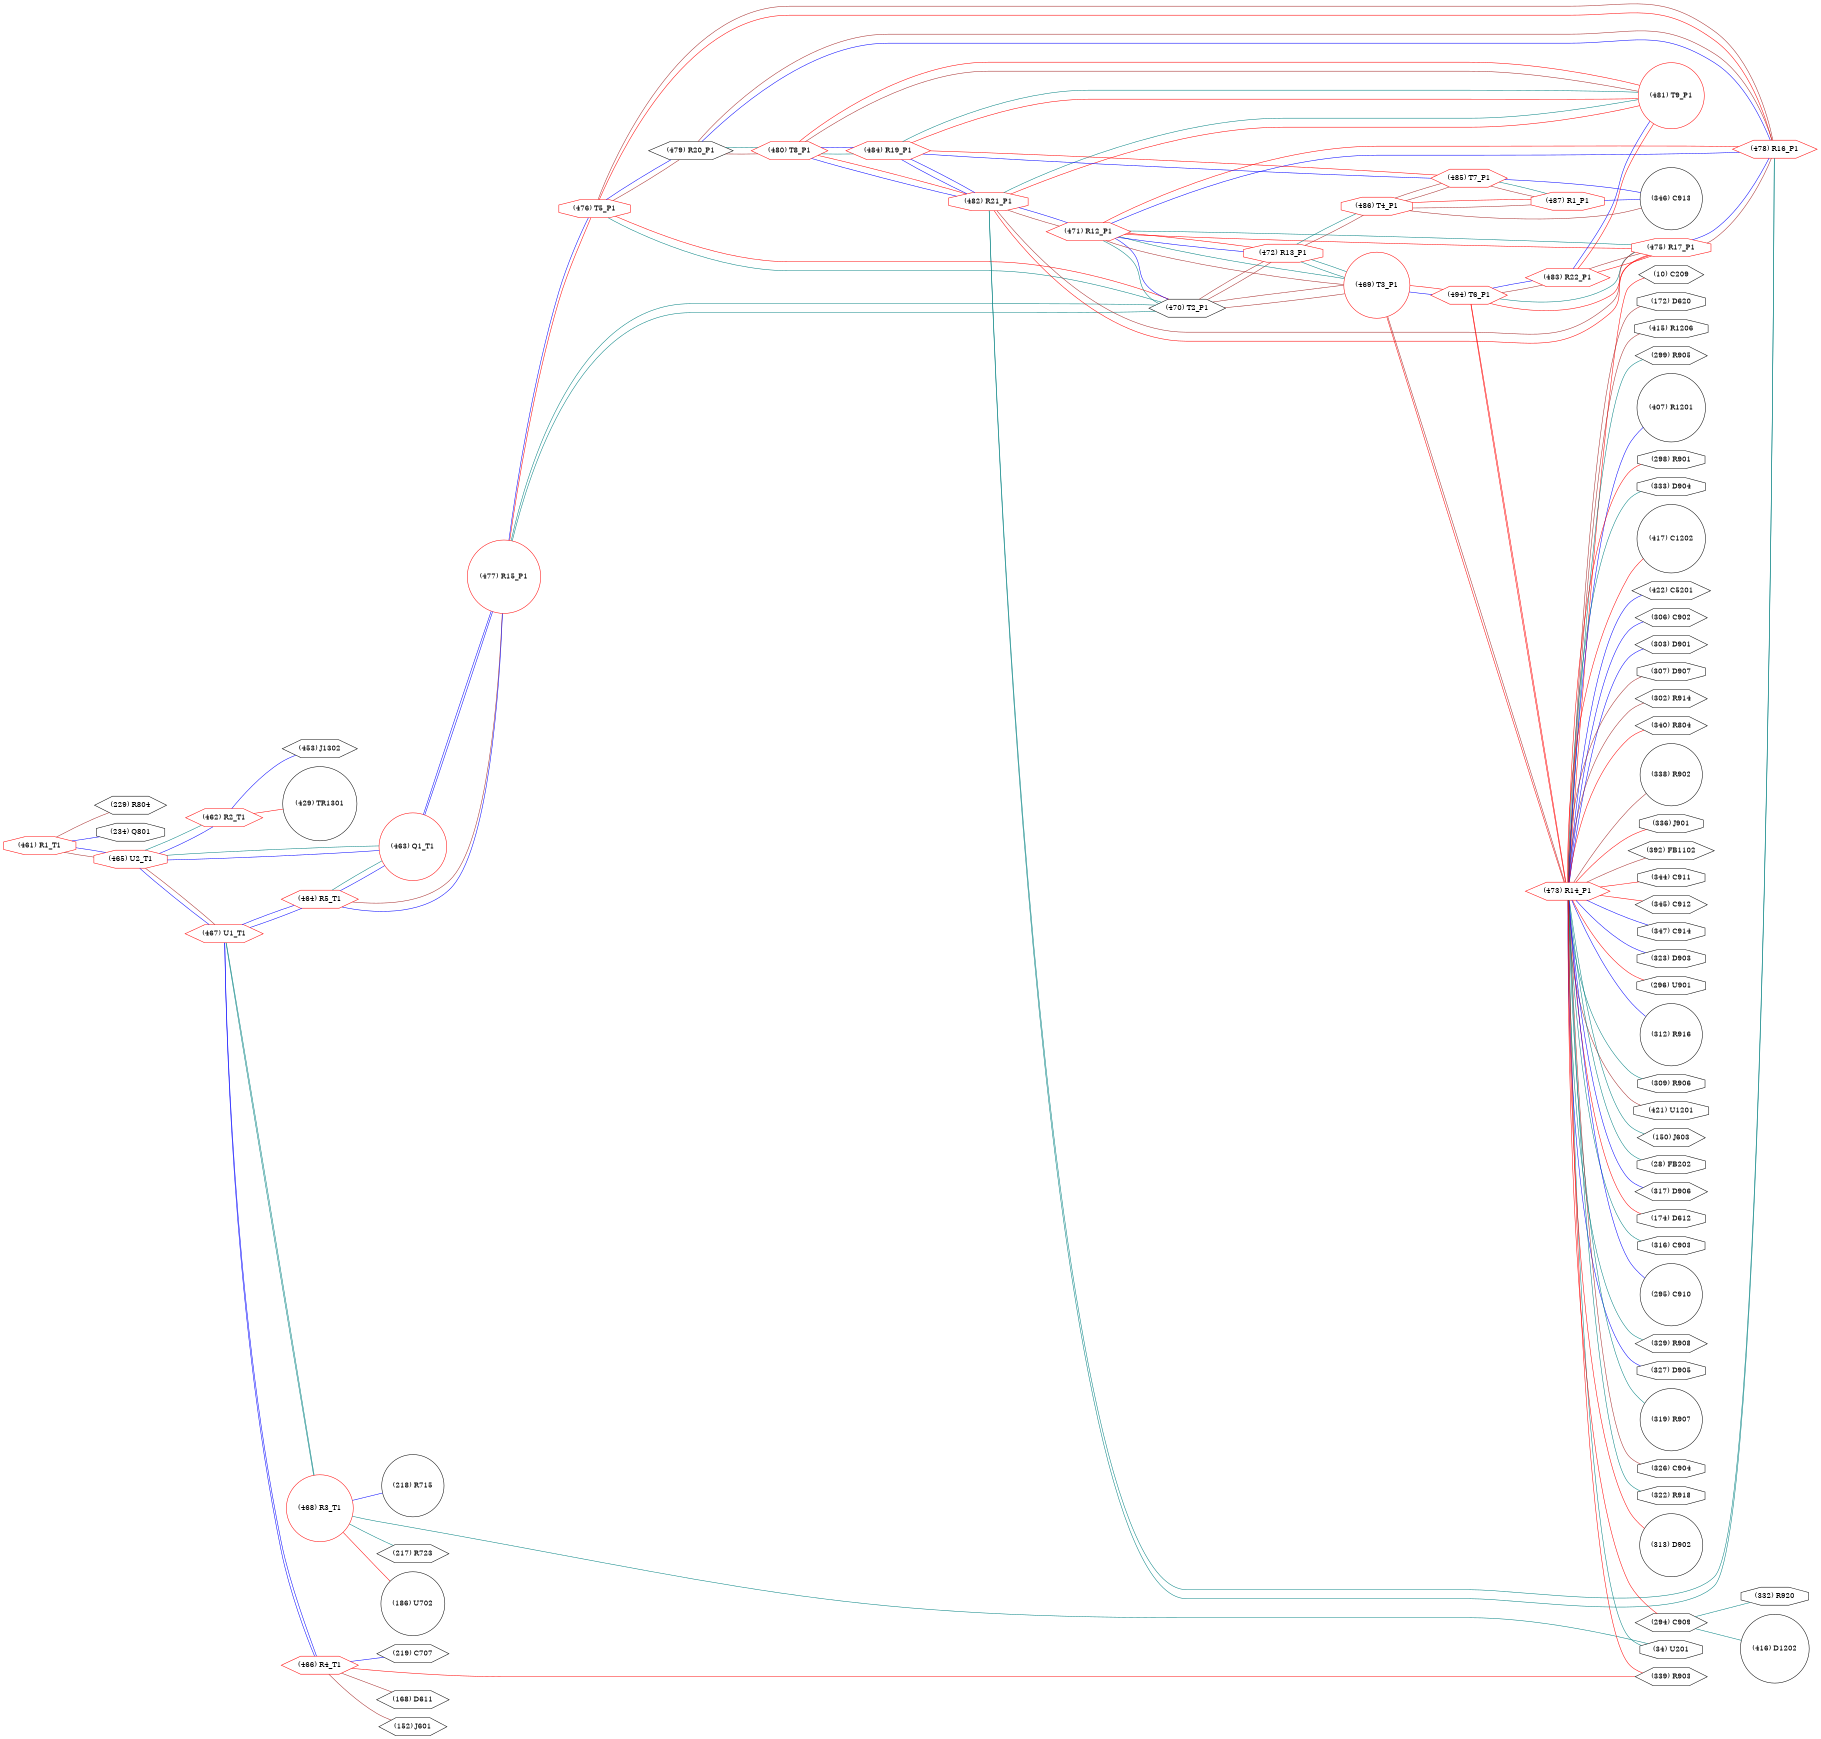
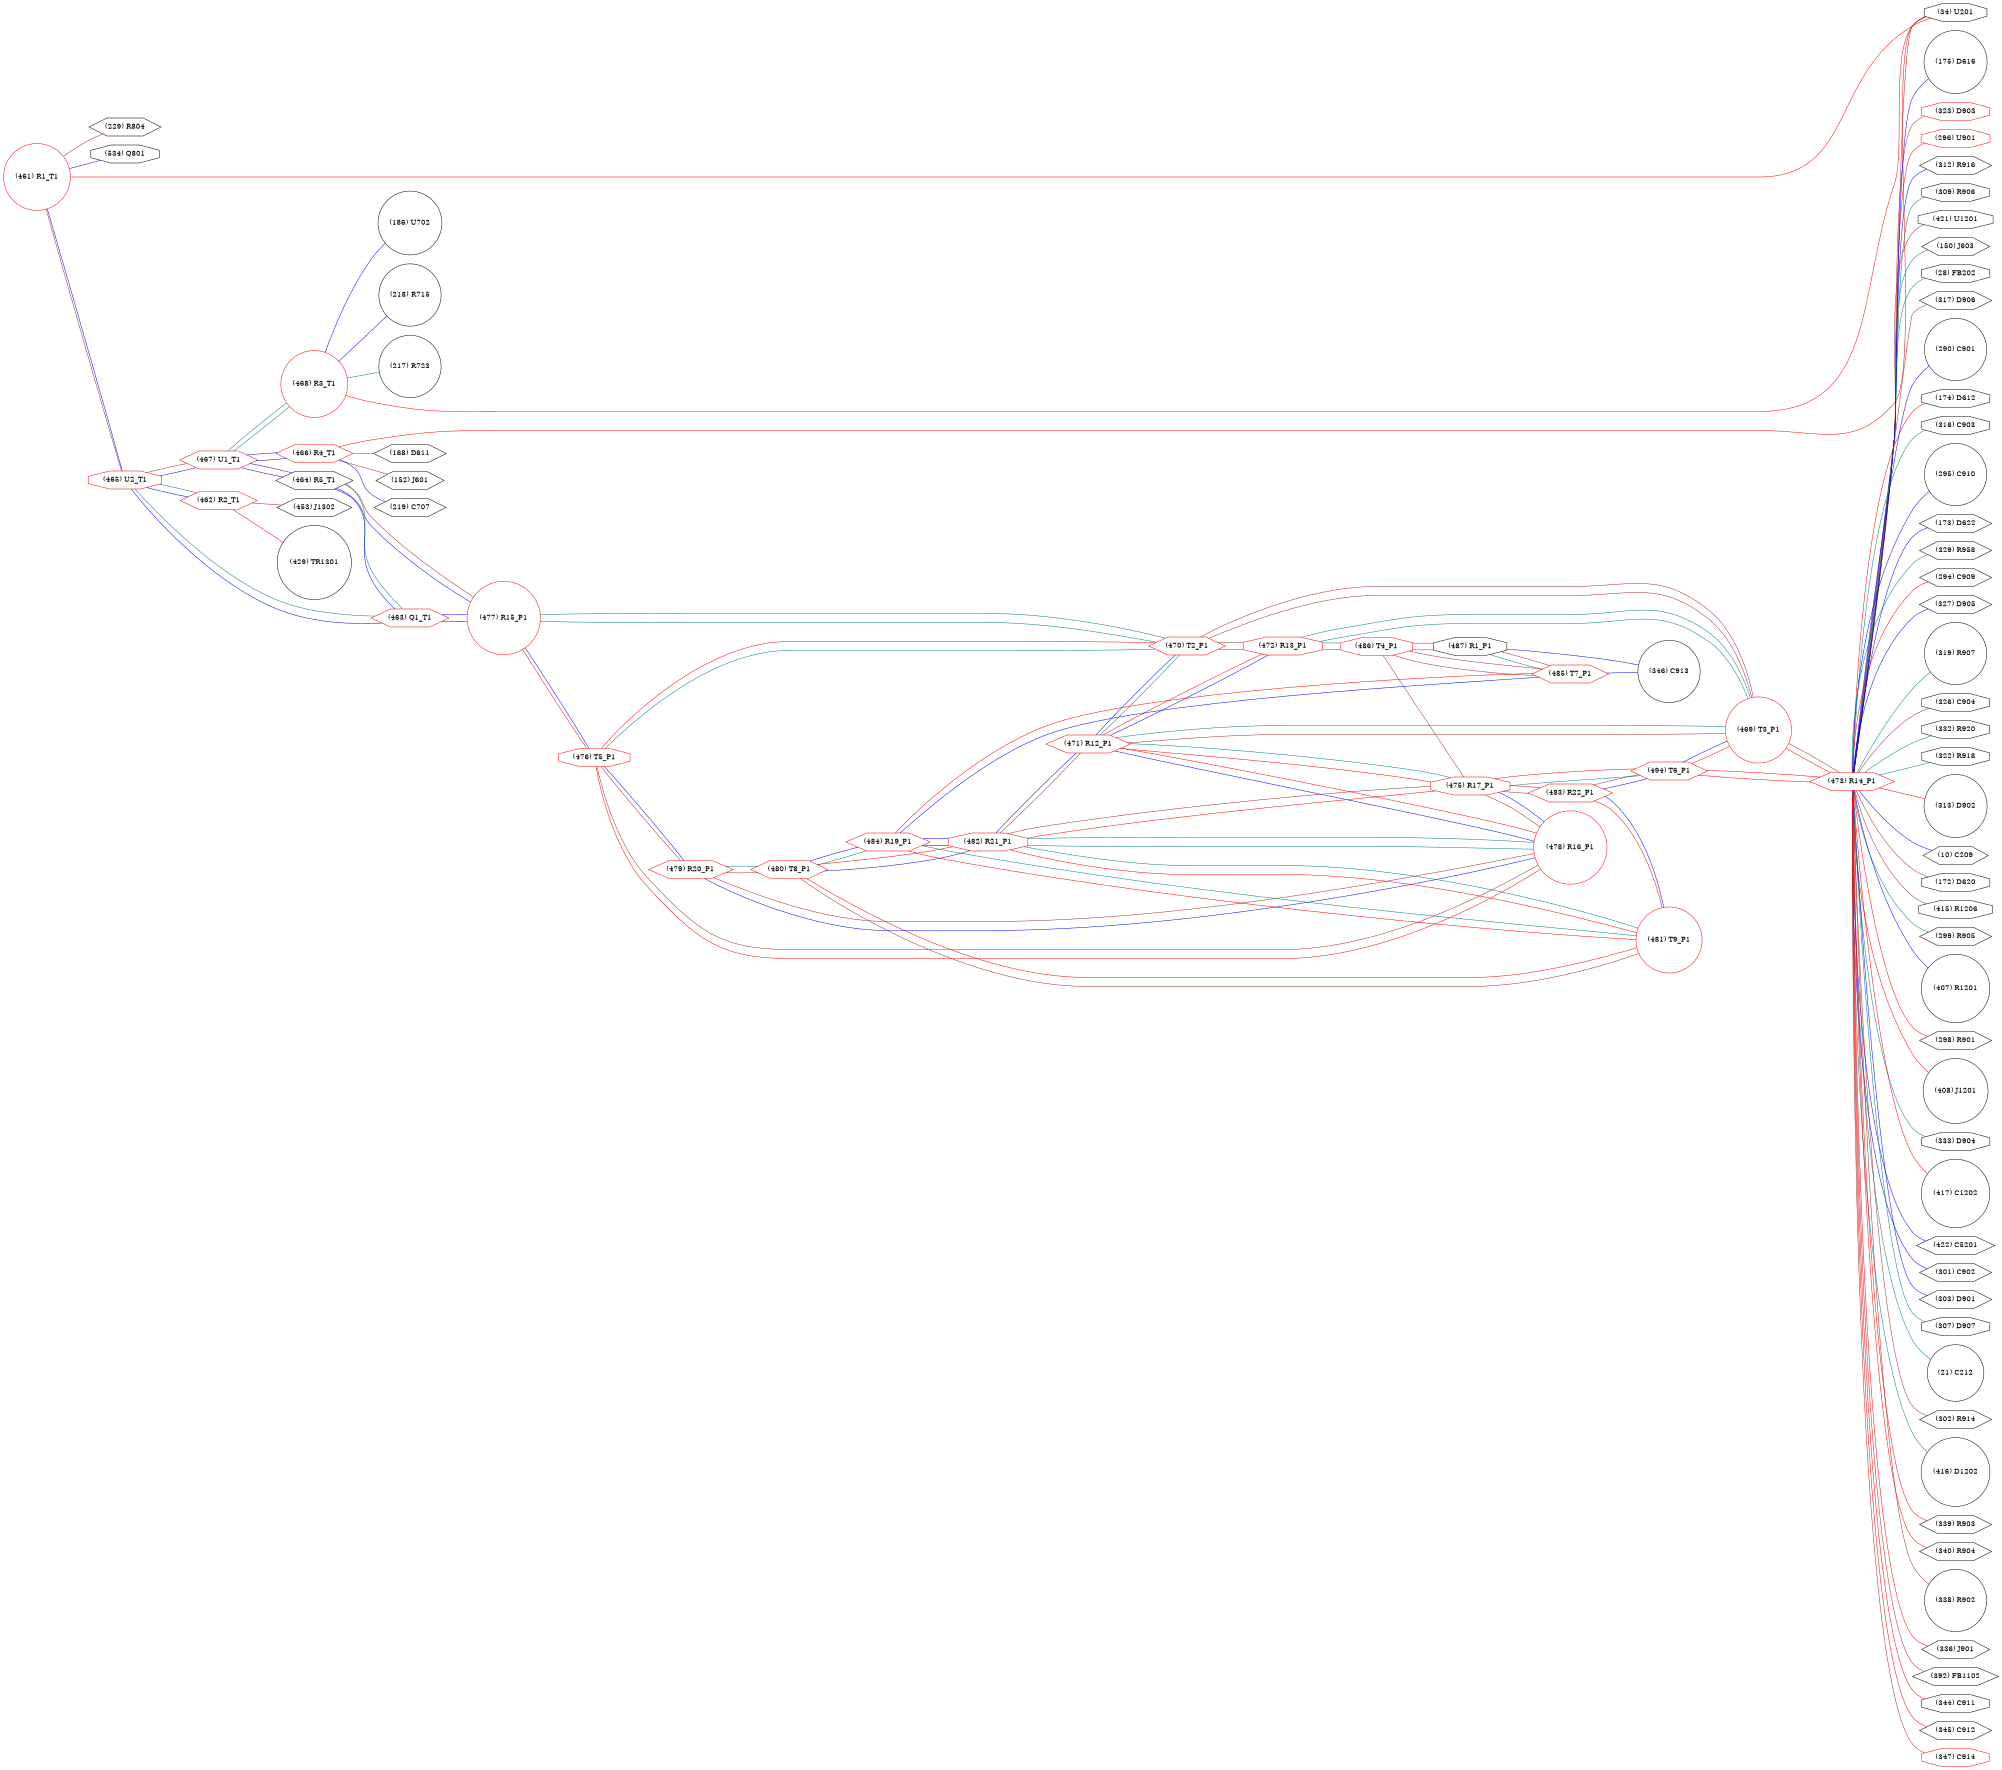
none -> (1956, 62)
(1775, 149) -> (1570, 848)
(691, 151) -> (691, 870)
none -> (1038, 177)
(1568, 201) -> (1470, 646)
(1526, 219) -> (1423, 716)
(1187, 308) -> (1187, 646)
none -> (1956, 350)
(1671, 460) -> (1956, 1040)
none -> (1956, 524)
(1592, 575) -> (1891, 826)
(1671, 618) -> (1956, 1272)
(1671, 726) -> (1956, 1552)
(1583, 770) -> (1882, 1169)
(261, 778) -> (267, 504)
(1671, 824) -> (1956, 1650)
(131, 832) -> (125, 154)
(40, 846) -> (37, 177)
(413, 847) -> (410, 618)
(320, 899) -> (314, 480)
(1617, 914) -> (1859, 1277)
(1608, 931) -> (1894, 442)
(1671, 932) -> (1956, 1758)
(1671, 959) -> (1956, 112)
(1671, 986) -> (1956, 138)
(1671, 1035) -> (1956, 166)
(1587, 1051) -> (1883, 534)
none -> (1956, 1091)
(1581, 1279) -> (1896, 392)
(1671, 1344) -> (1956, 550)
(1671, 1371) -> (1956, 604)
none -> (1956, 1373)
(413, 1554) -> (410, 366)
(367, 1557) -> (350, 295)
(1723, 1610) -> (1896, 751)
(997, 1613) -> (1286, 412)
(1718, 1635) -> (1862, 1126)
(993, 1677) -> (1319, 430)
